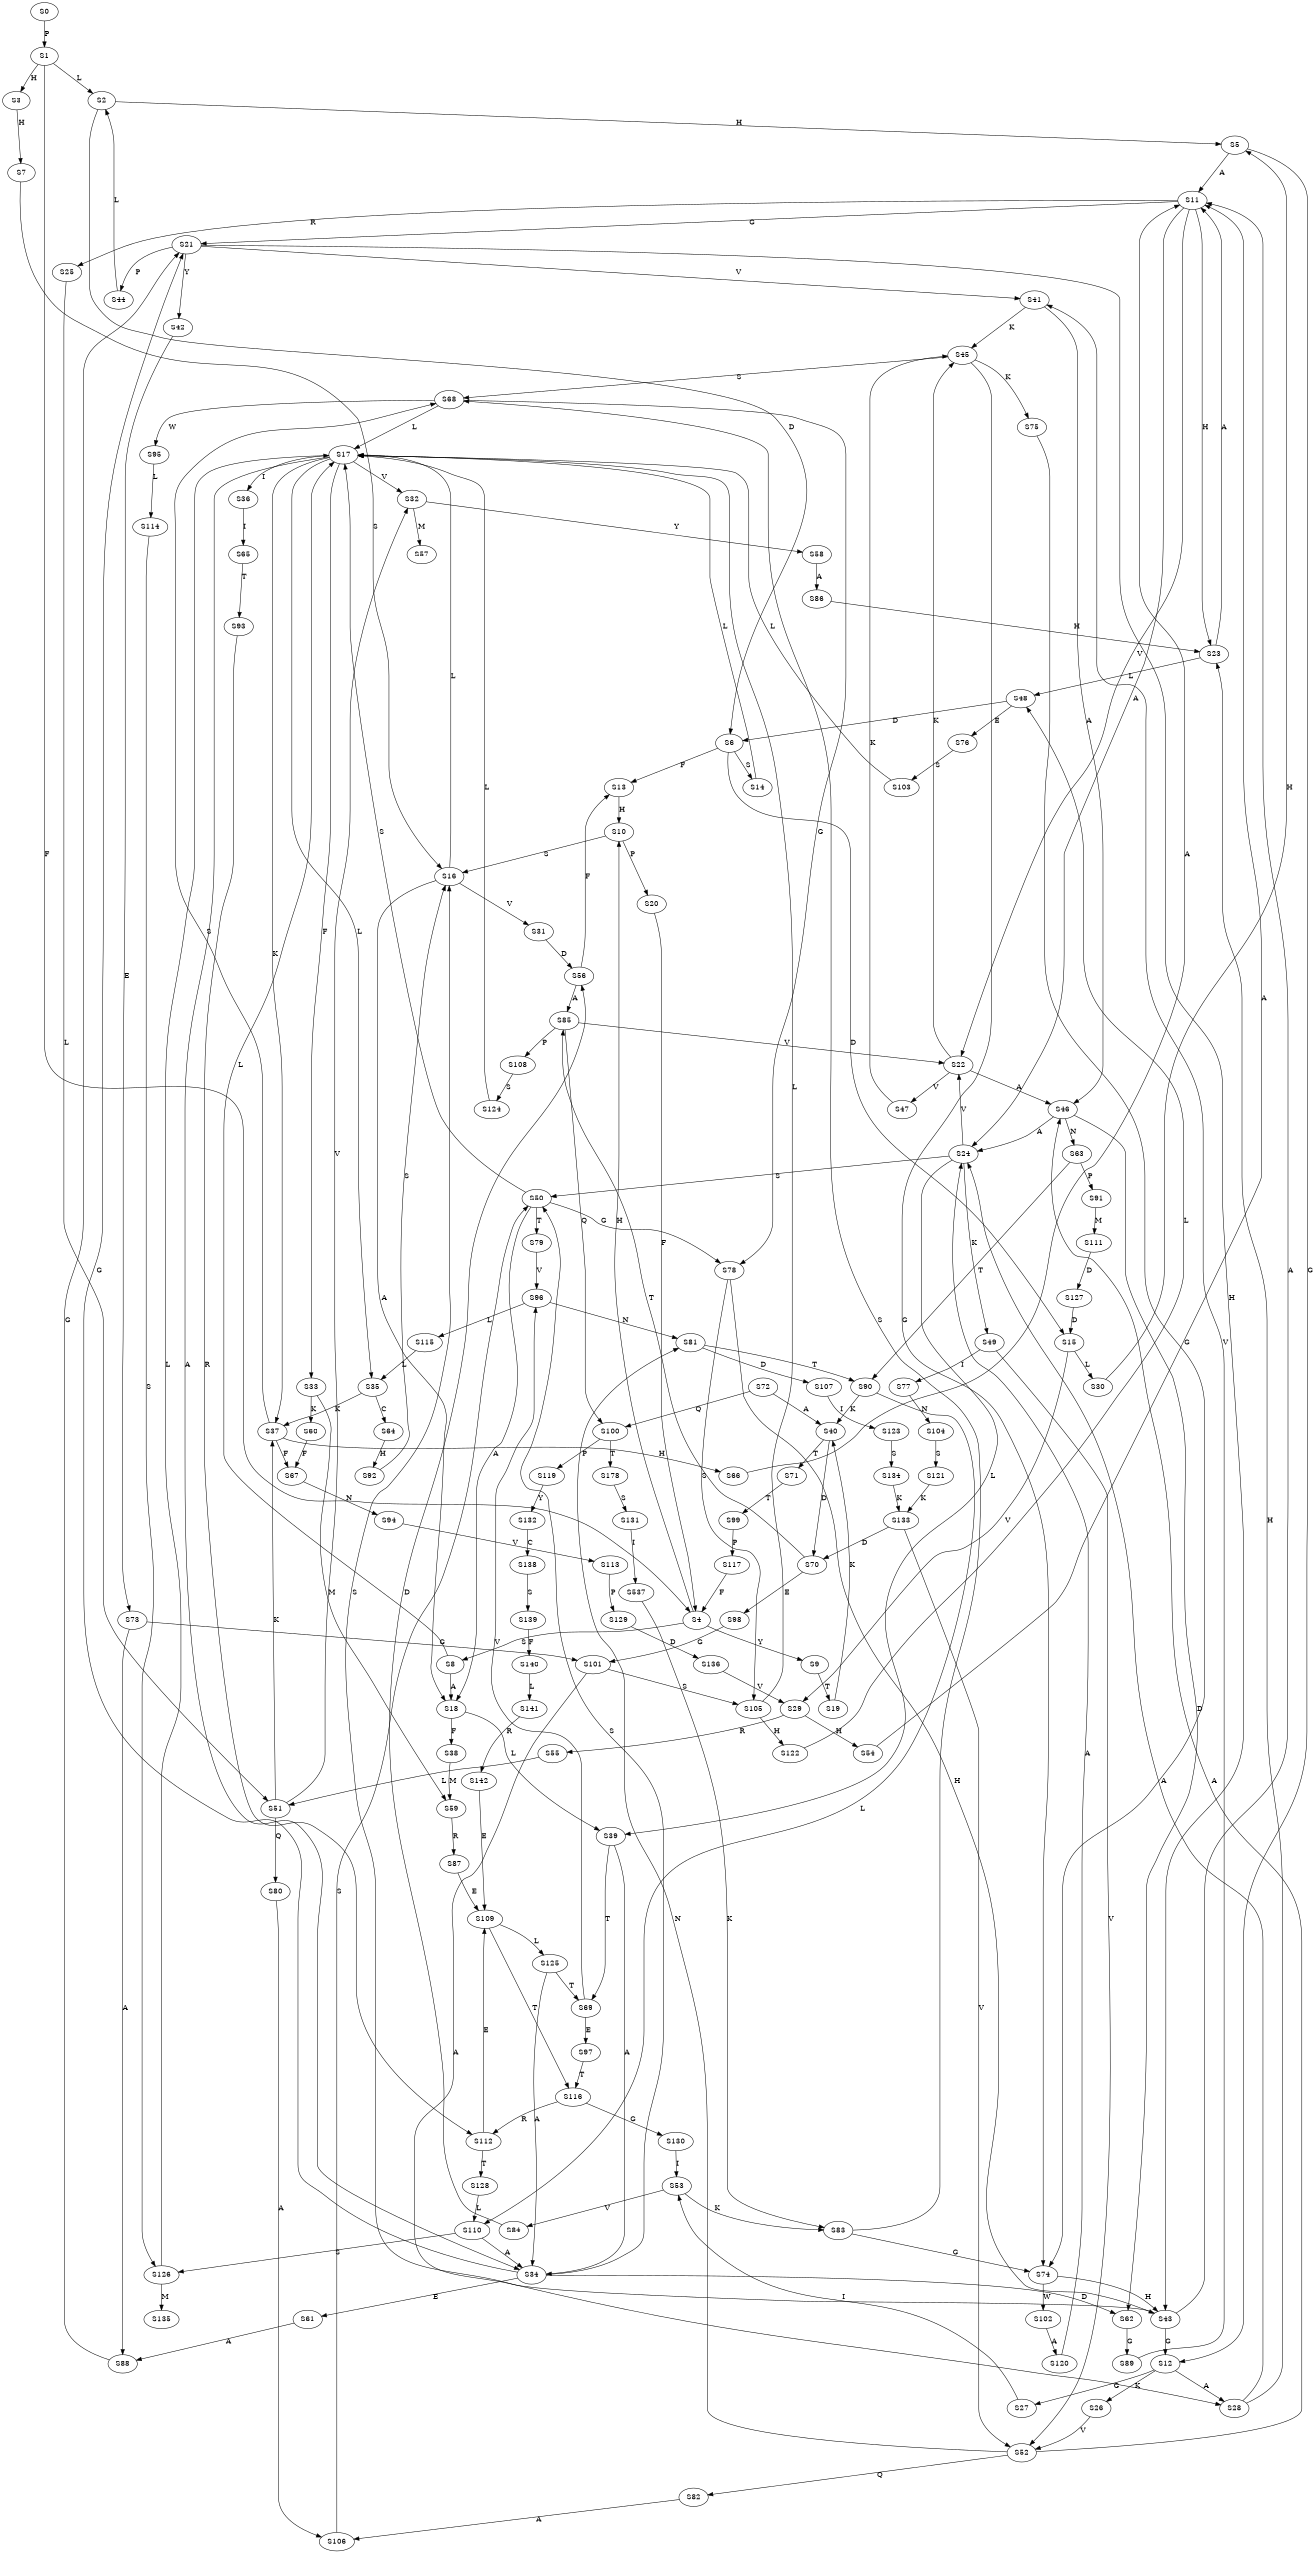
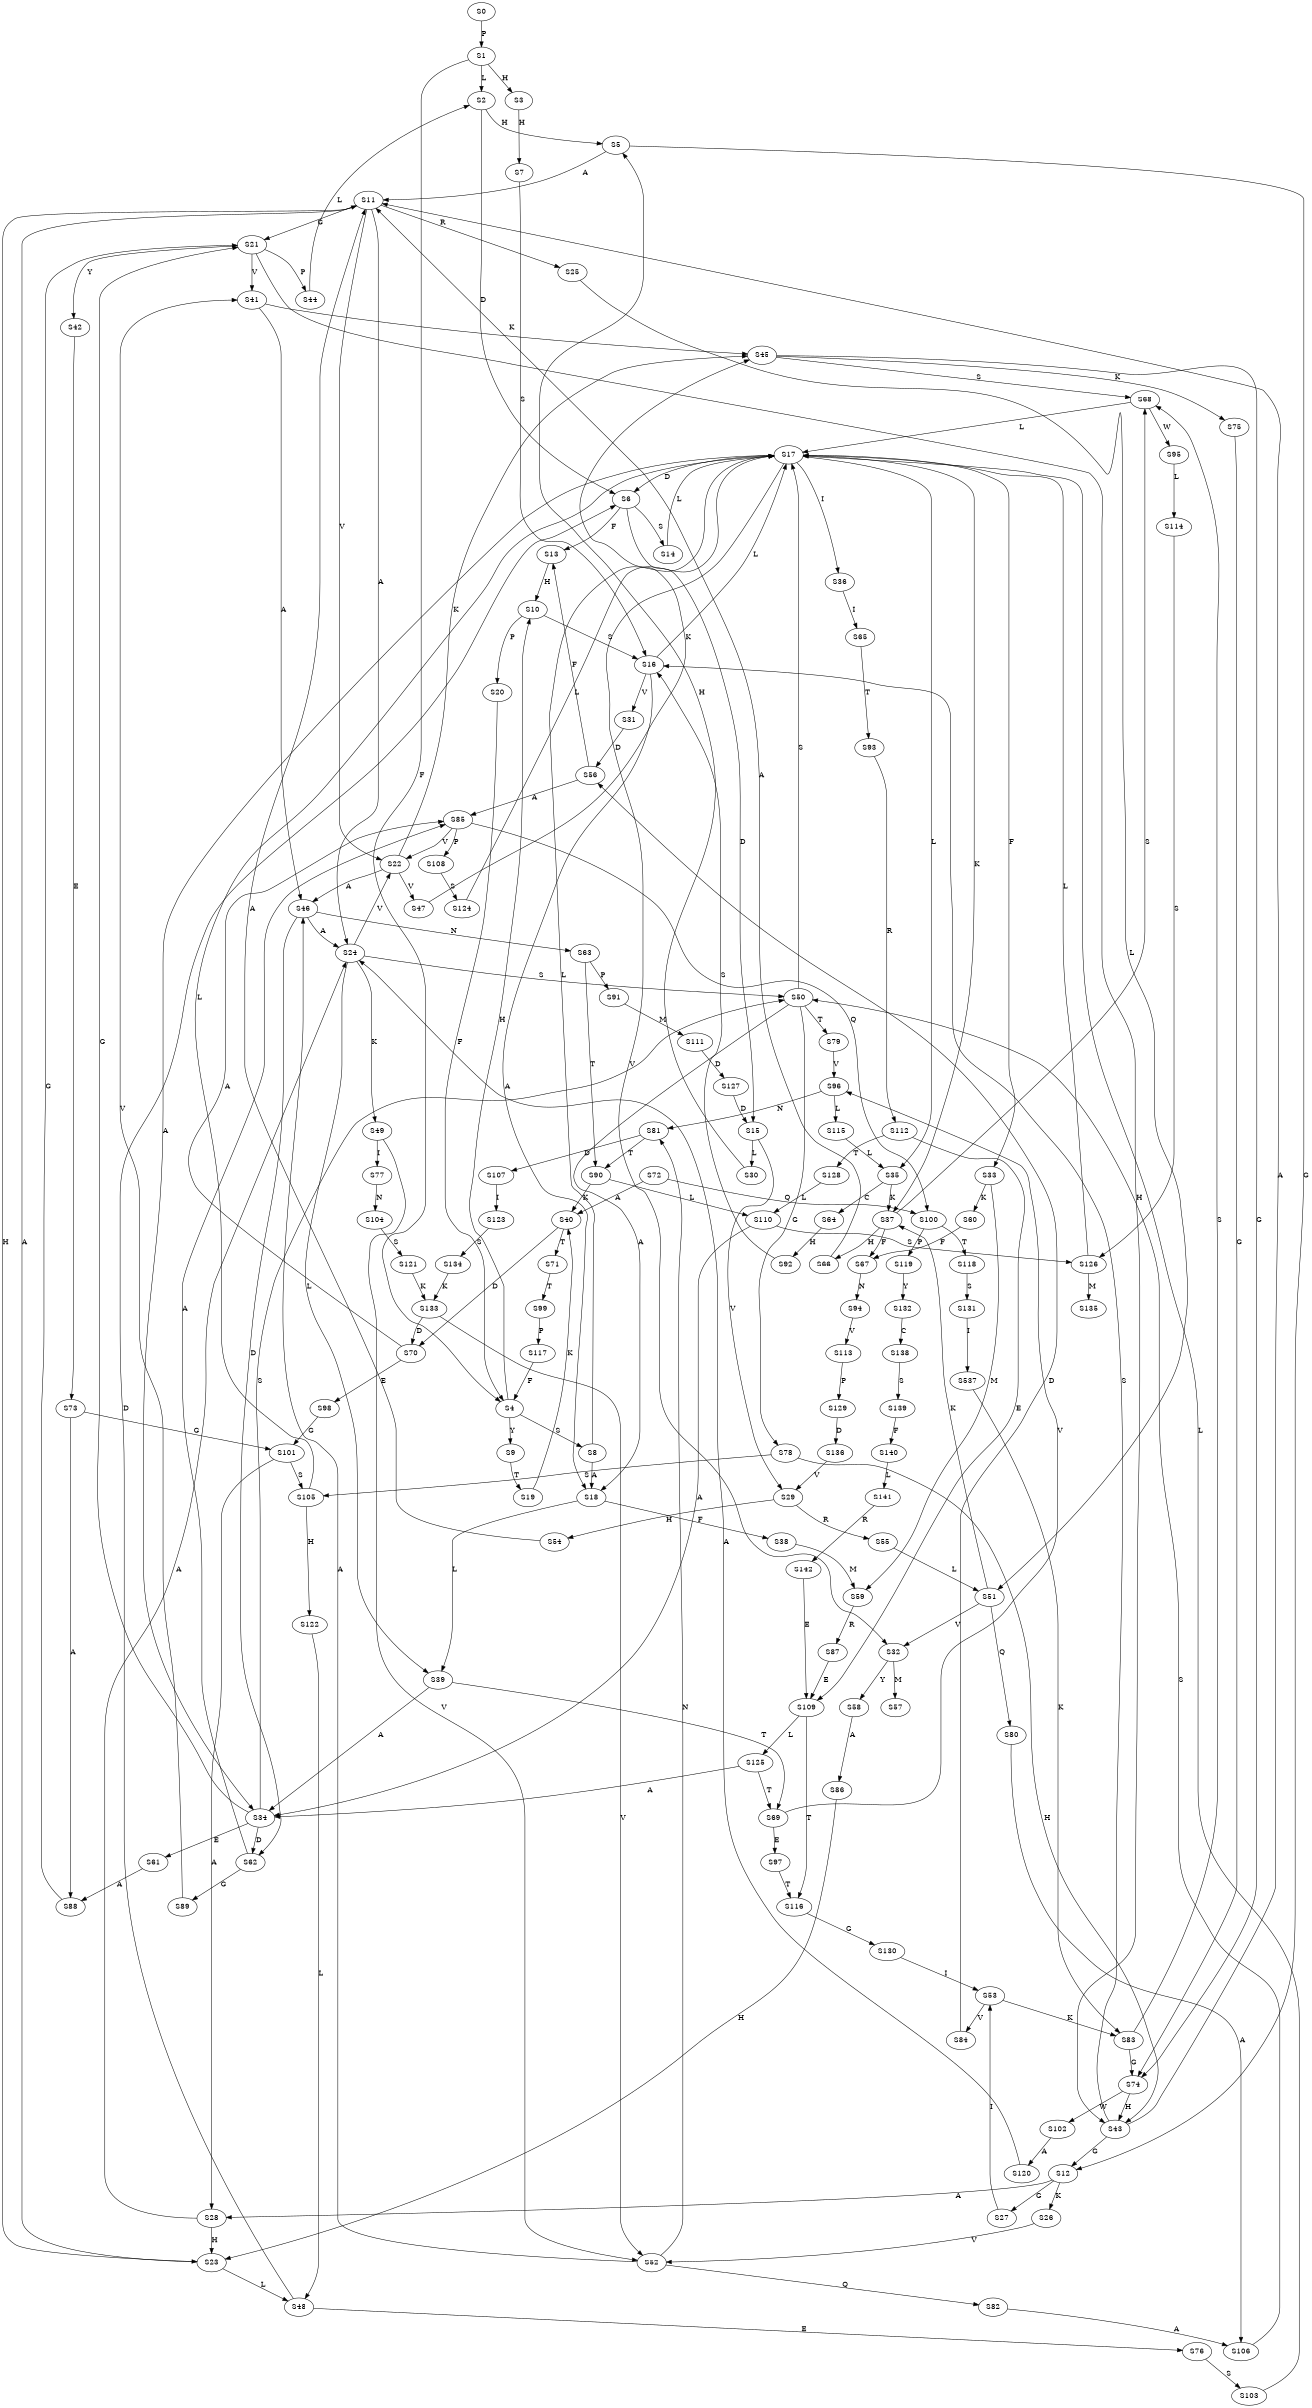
none -> (669, 472)
(846, 667) -> none
none -> (183, 1283)
(652, 1298) -> (227, 1087)
(610, 1476) -> (967, 1264)
(526, 2113) -> none
